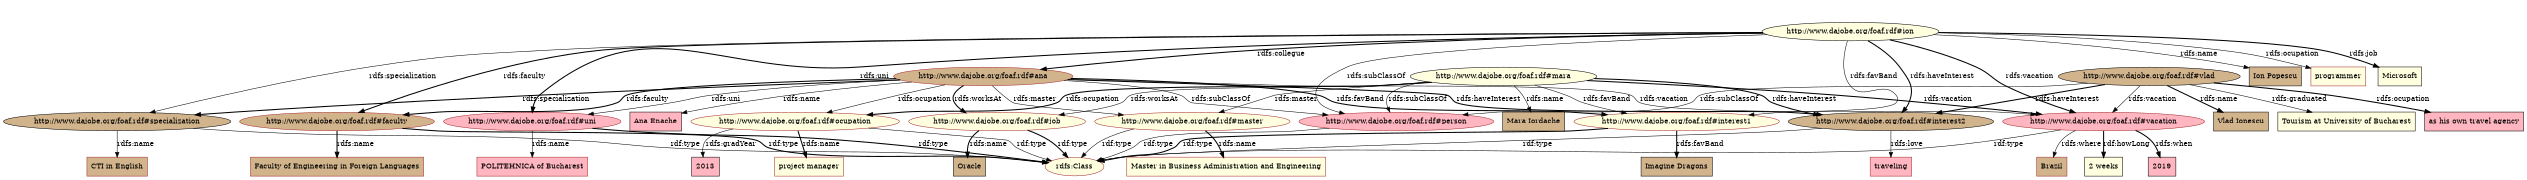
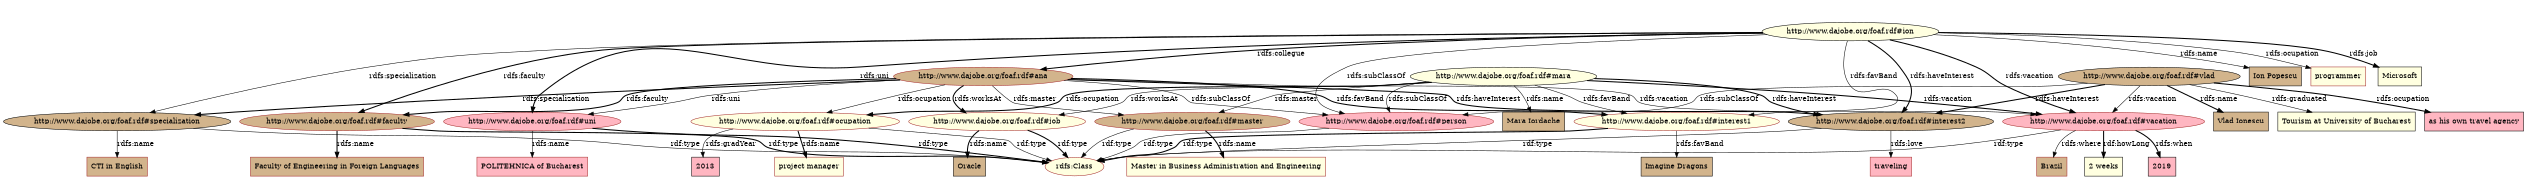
(656, 122) -> none
(1192, 122) -> (1192, 122)
(1677, 142) -> (1677, 142)
